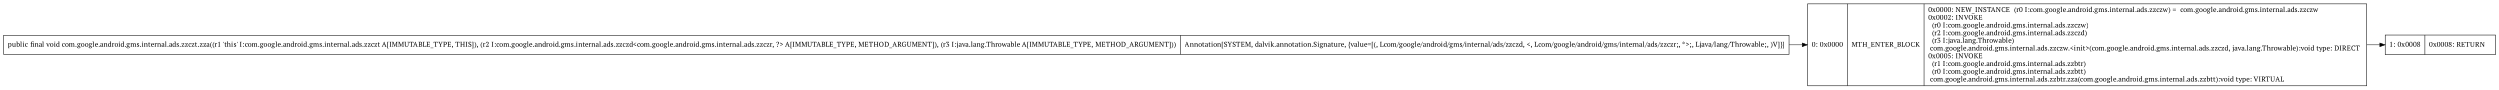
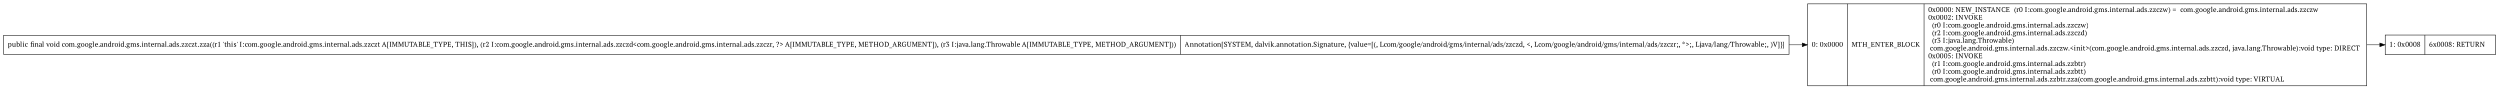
(2460, 45) -> (2460, 45)
